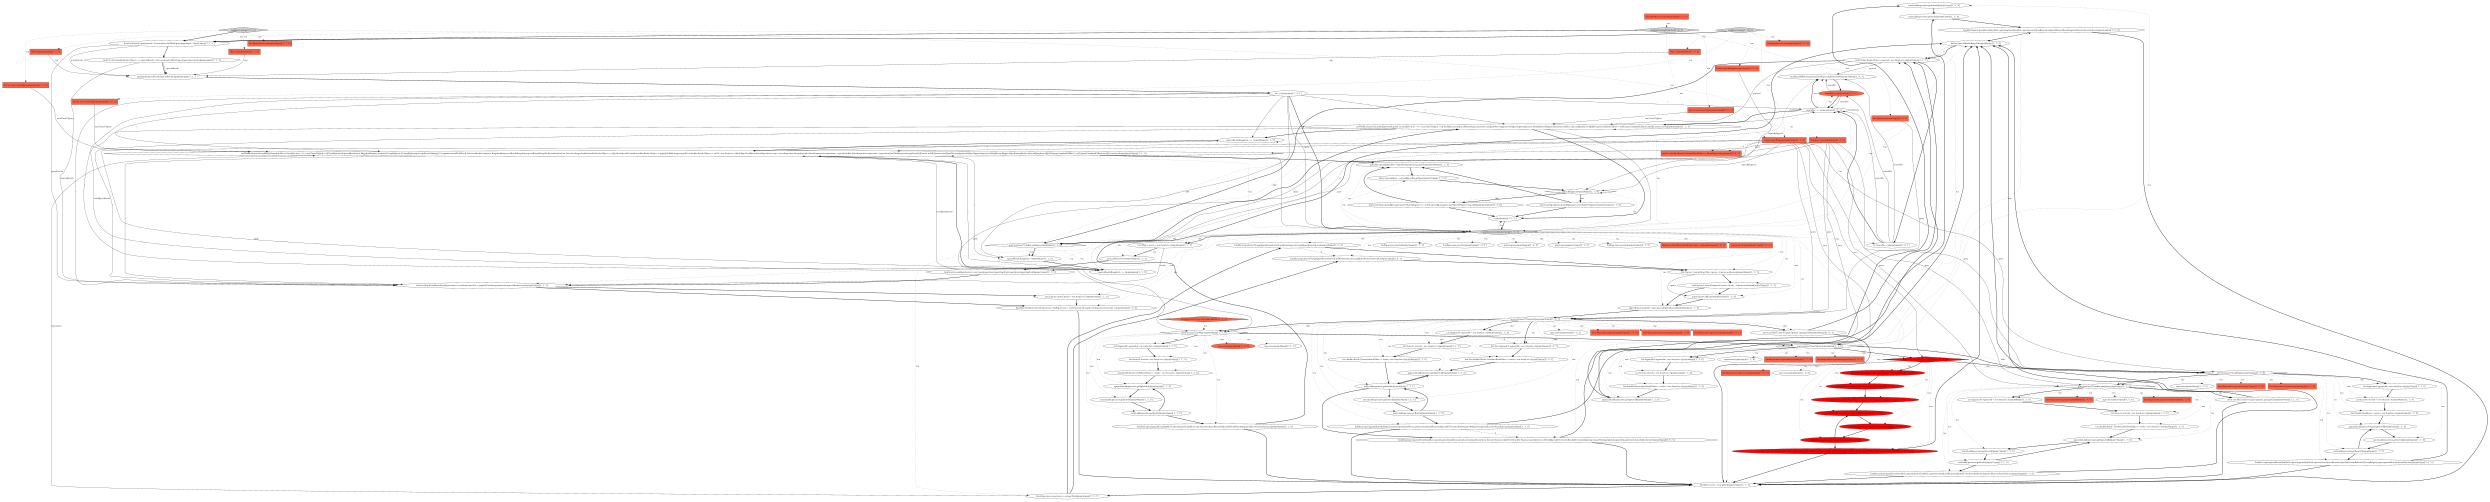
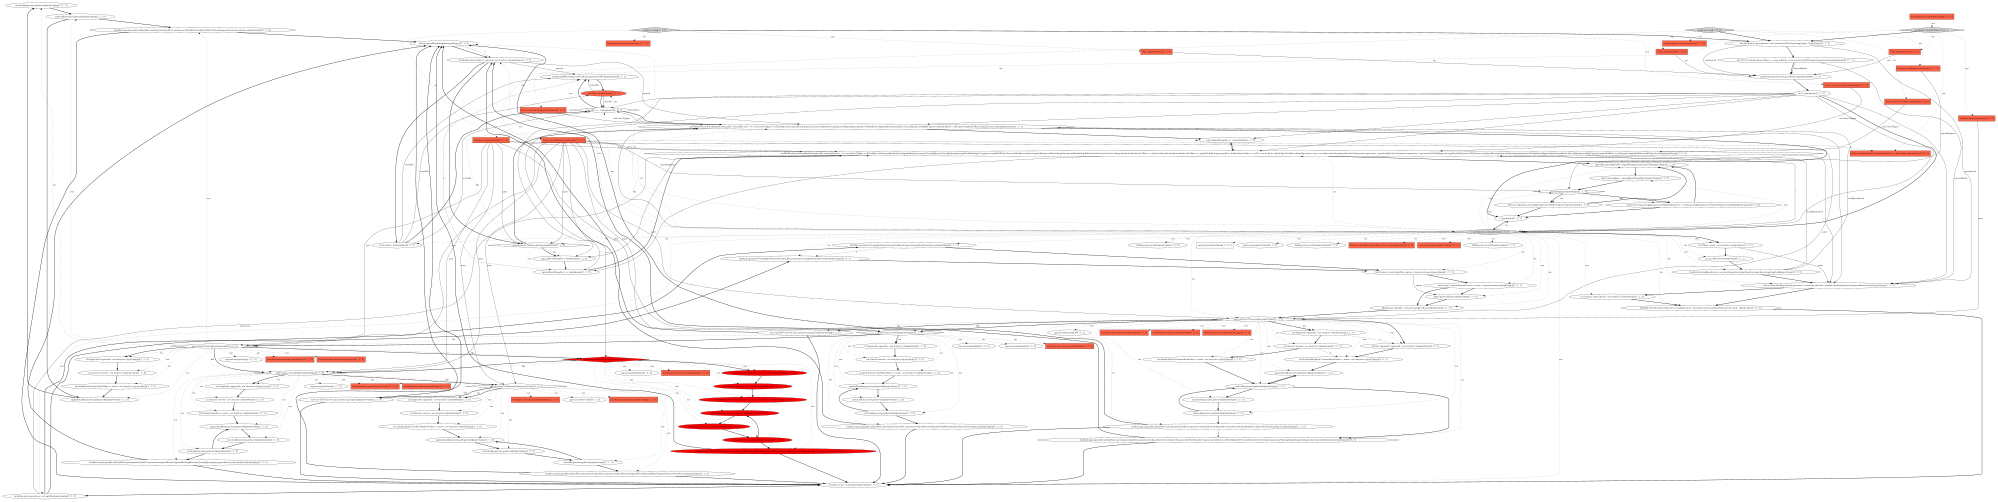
(1521, 245) -> (1215, 245)
(1204, 319) -> (1070, 346)
(1204, 325) -> (983, 338)
(1233, 346) -> (974, 346)
